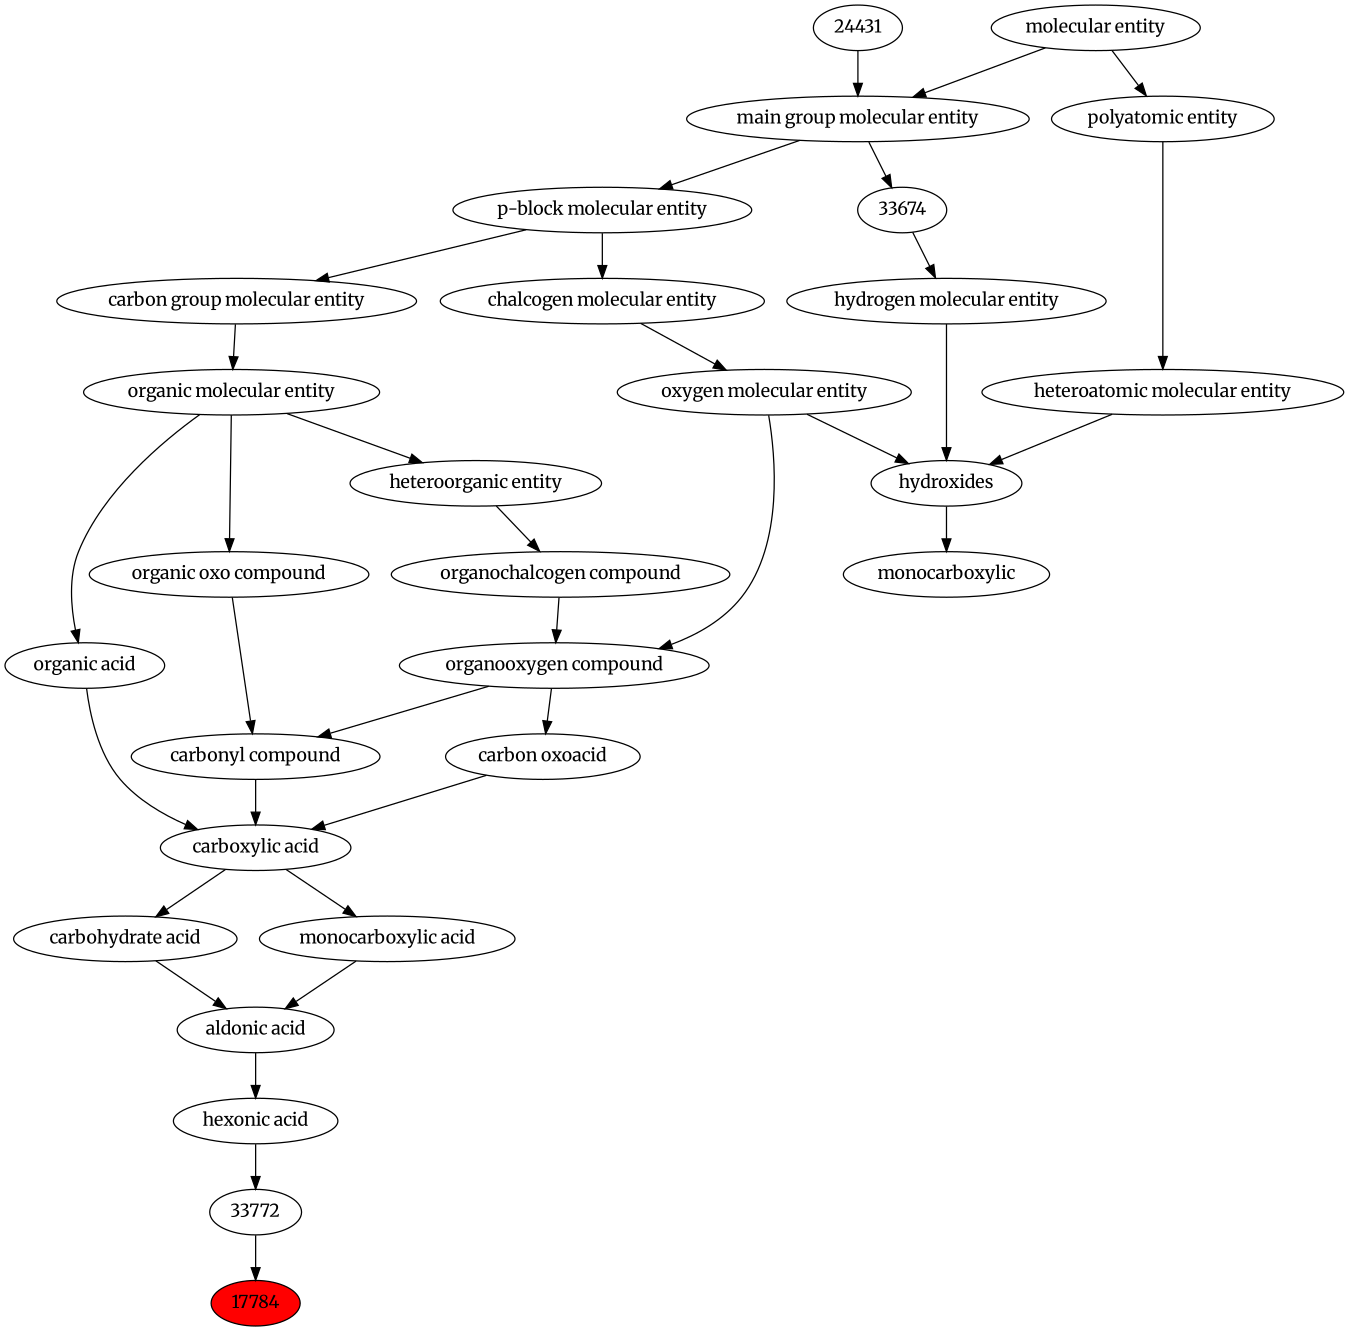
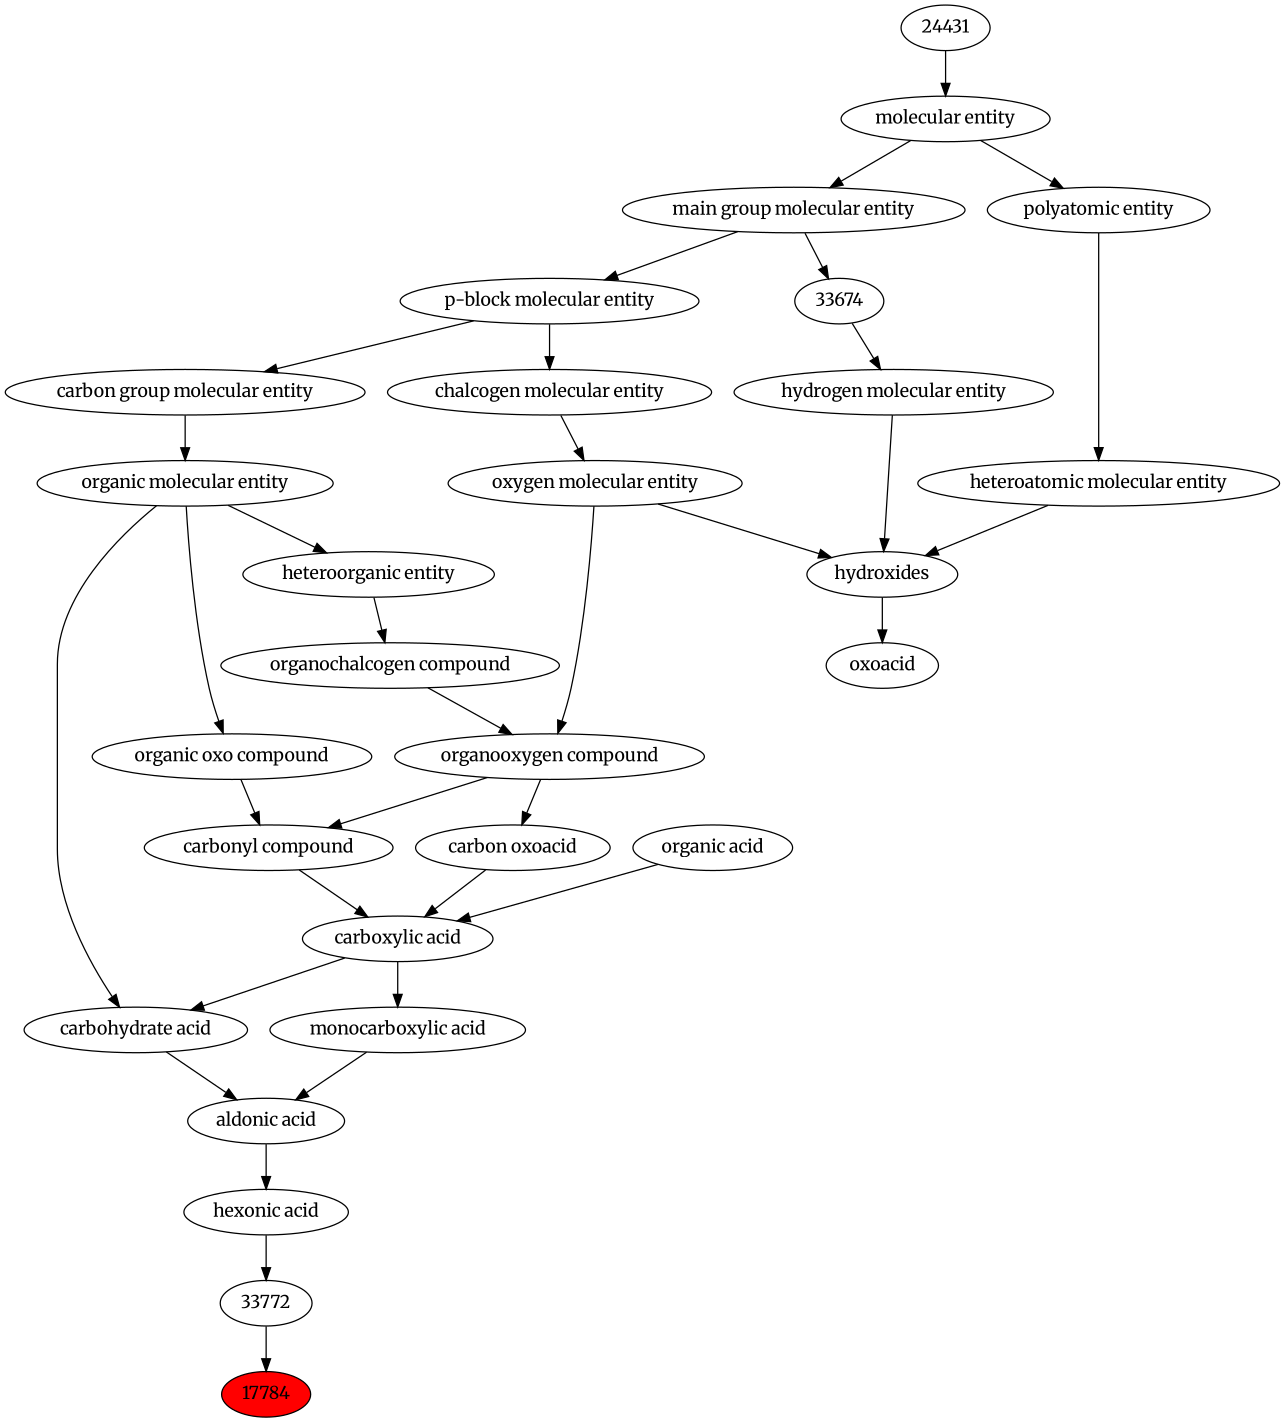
(858, 67) -> (946, 67)
(105, 506) -> (57, 740)
(946, 574) -> (882, 666)
